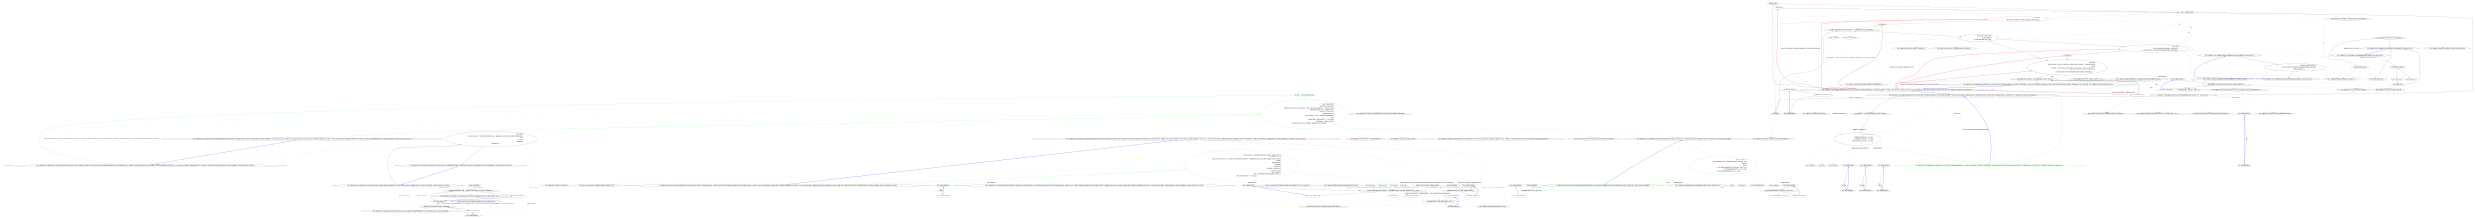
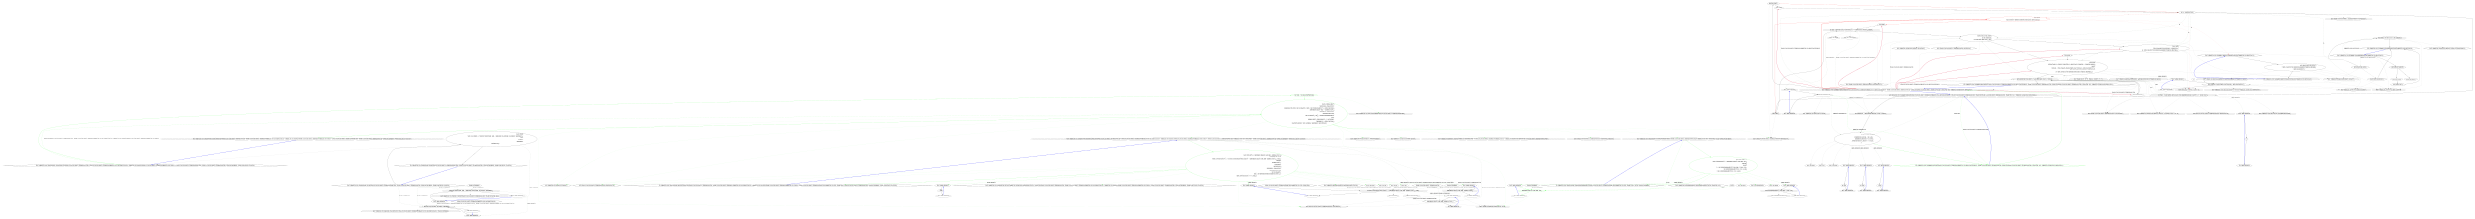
(1409, 195) -> (1418, 200)
